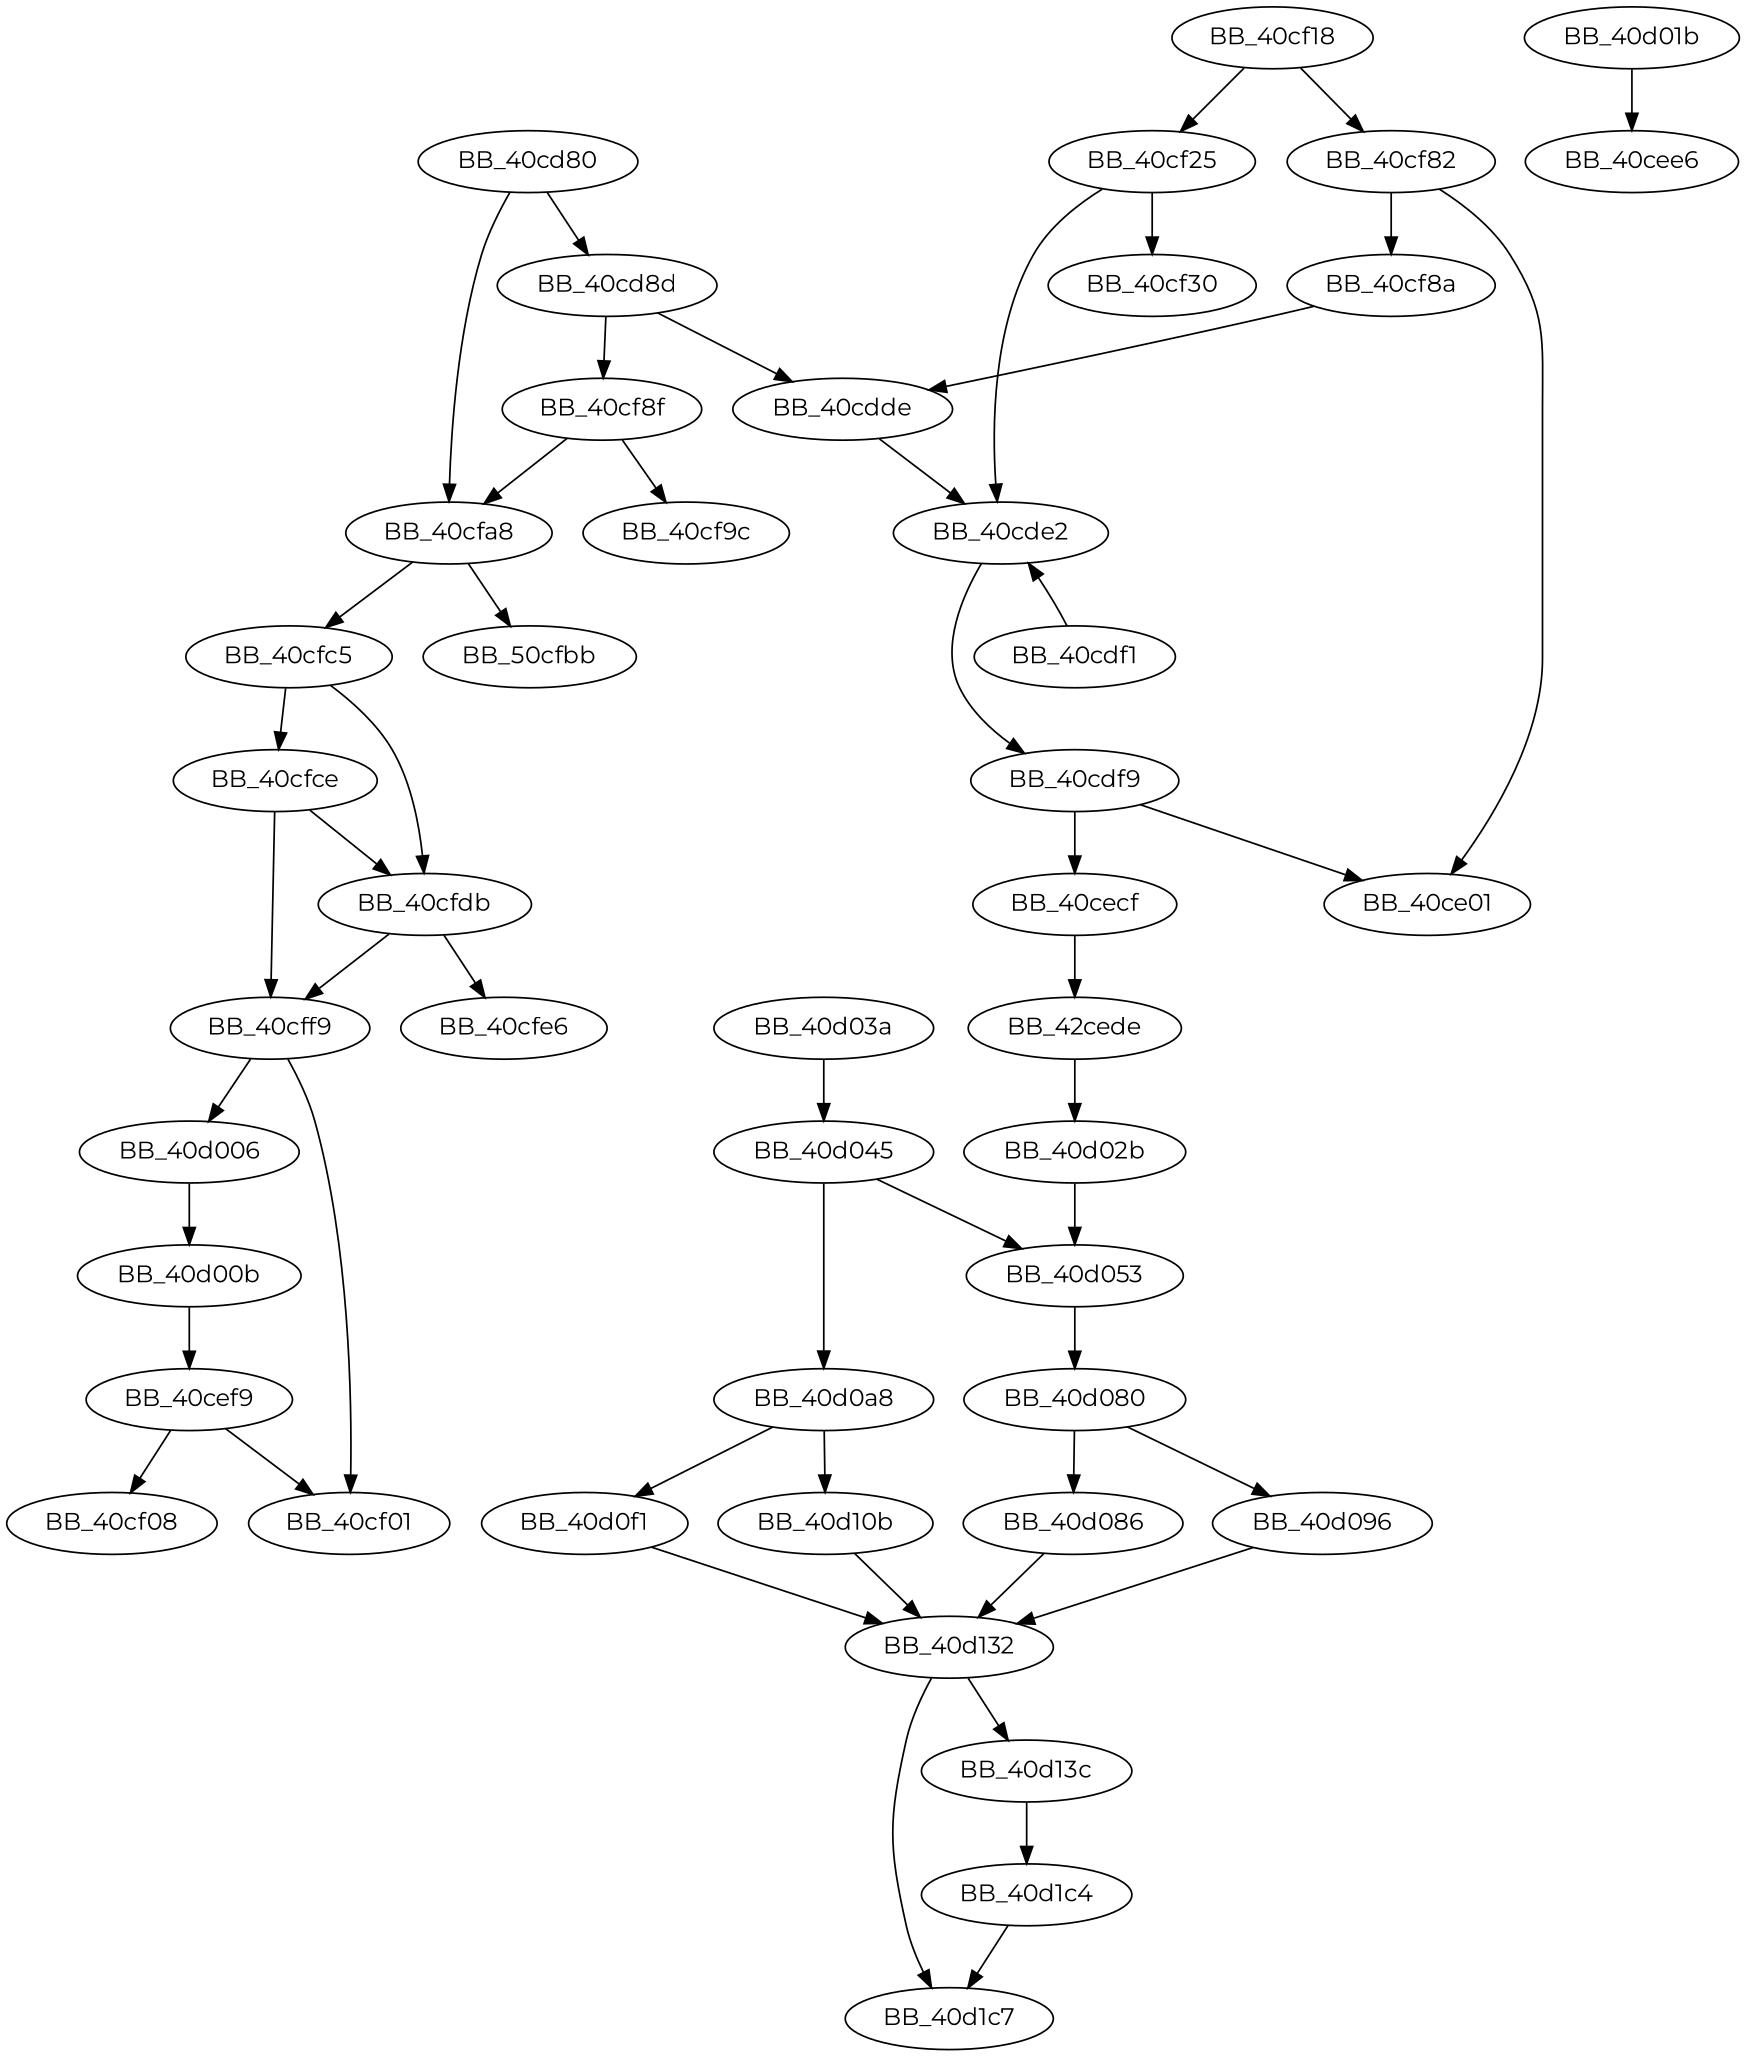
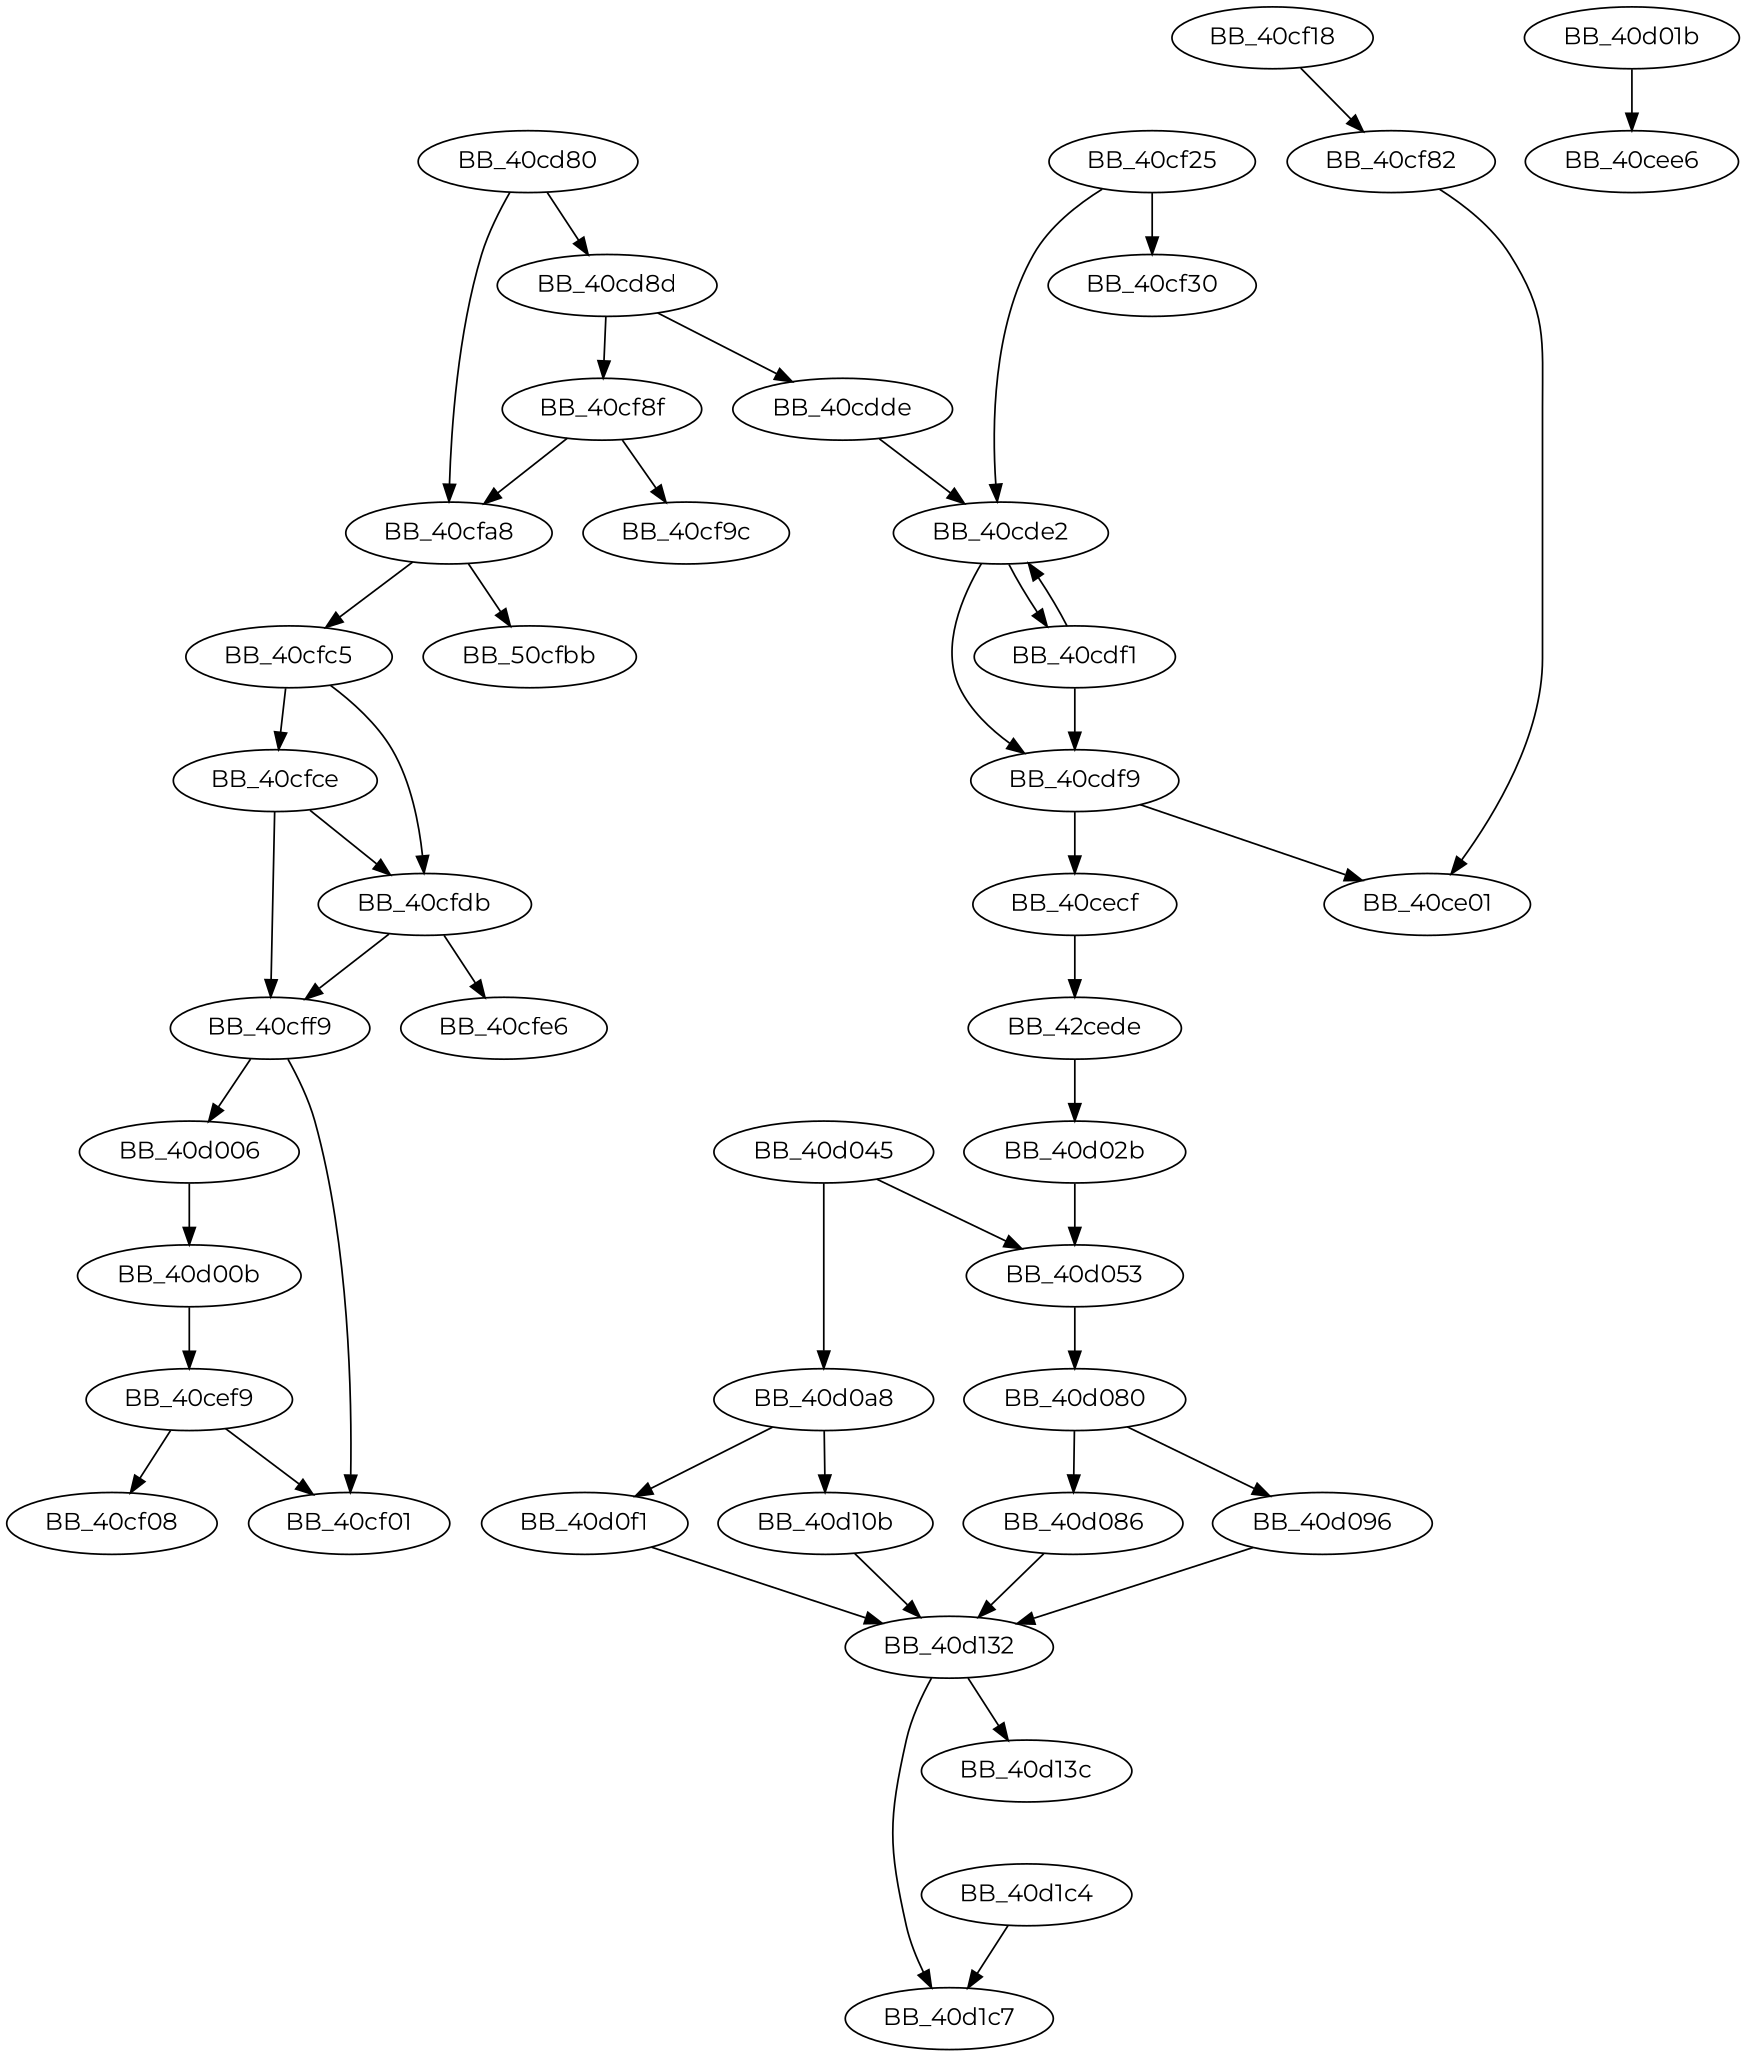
(1218, 94) -> none
(1391, 285) -> none
none -> (1022, 589)
none -> (1075, 710)
(824, 1028) -> none
(1027, 1824) -> none
